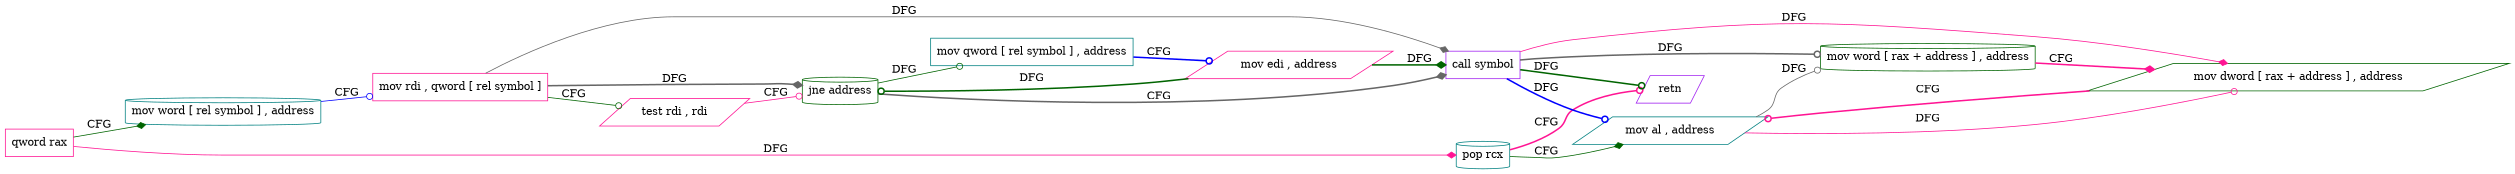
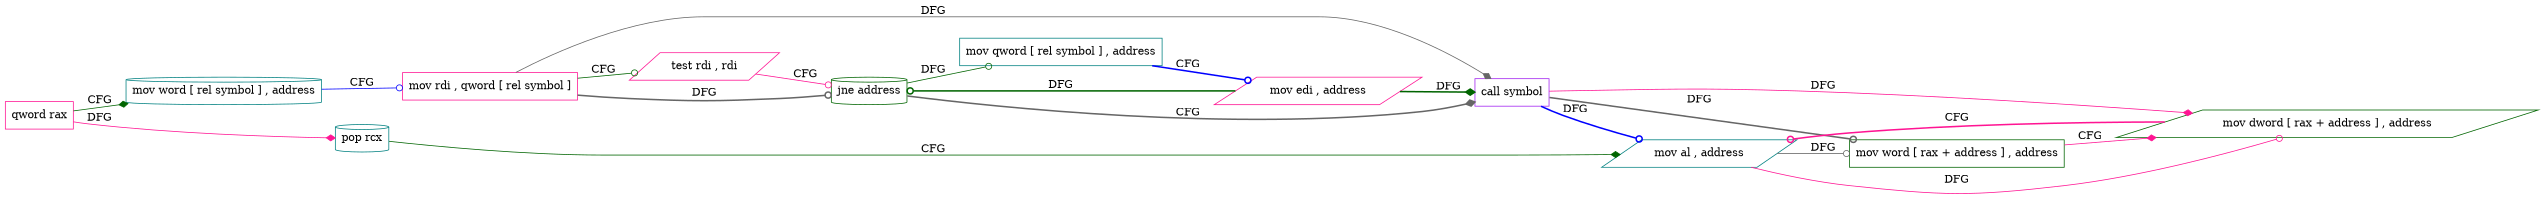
(1928, 57) -> (1957, 154)
(2090, 66) -> (2106, 142)
(670, 84) -> (701, 101)
(1670, 89) -> none
